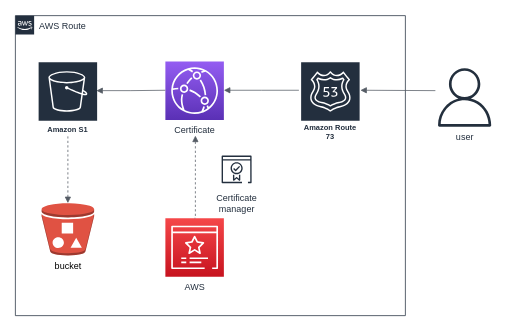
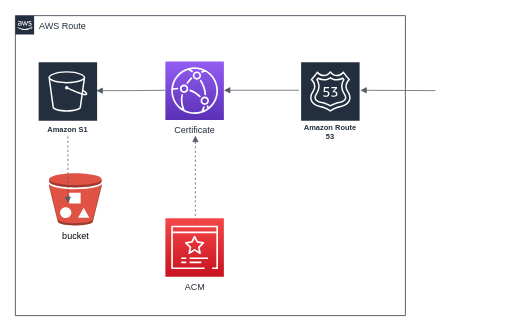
(465, 97) -> none
(330, 132) -> (330, 132)
(237, 169) -> none
(68, 229) -> (75, 199)
(195, 287) -> (195, 287)
